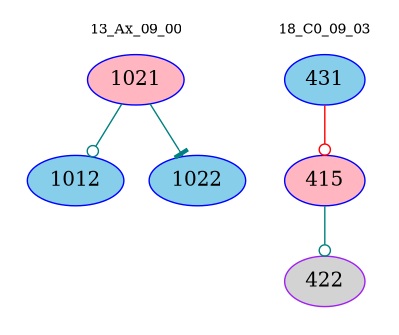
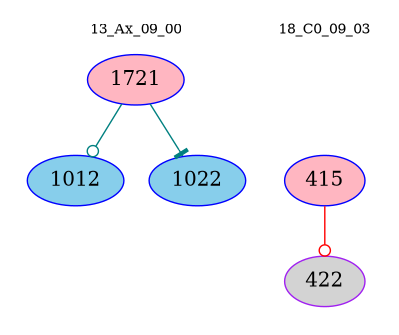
(136, 80) -> (136, 80)
(325, 80) -> none
(325, 226) -> (325, 226)
